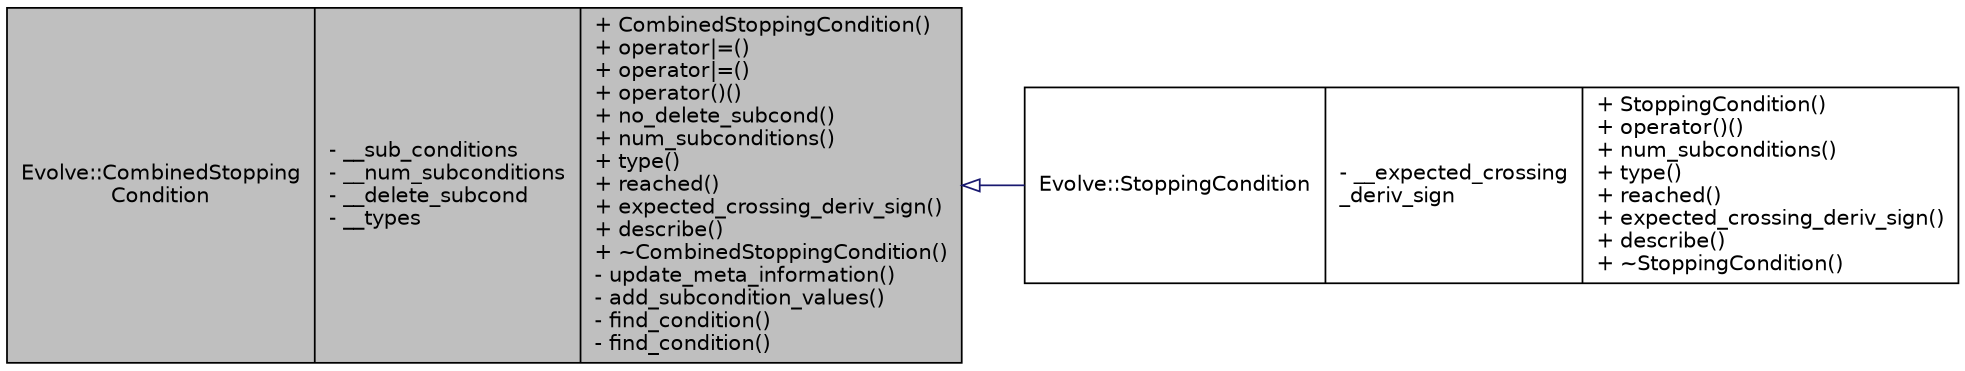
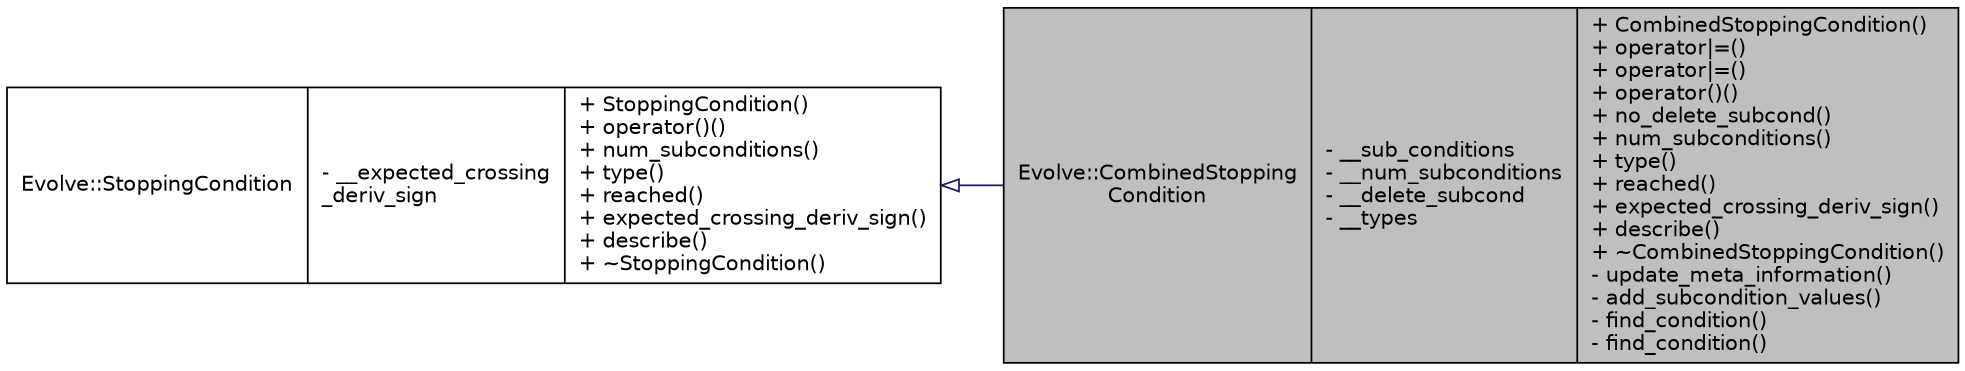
(1002, 185) -> (981, 185)
